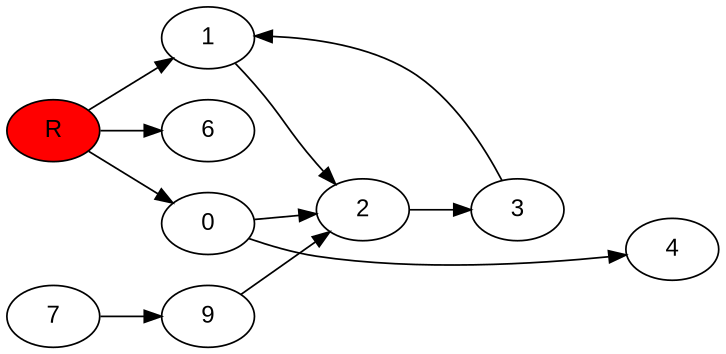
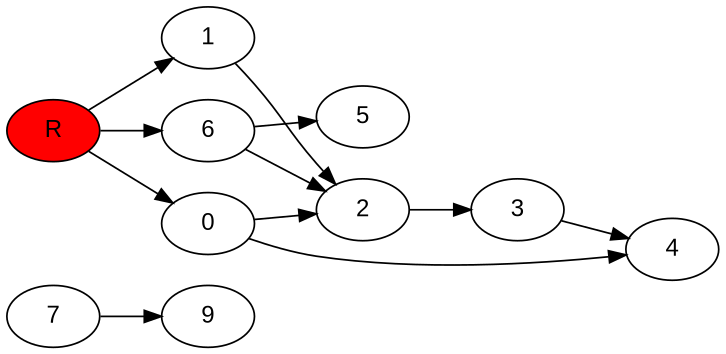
(411, 71) -> (587, 227)
none -> (363, 117)
(278, 268) -> (278, 166)
